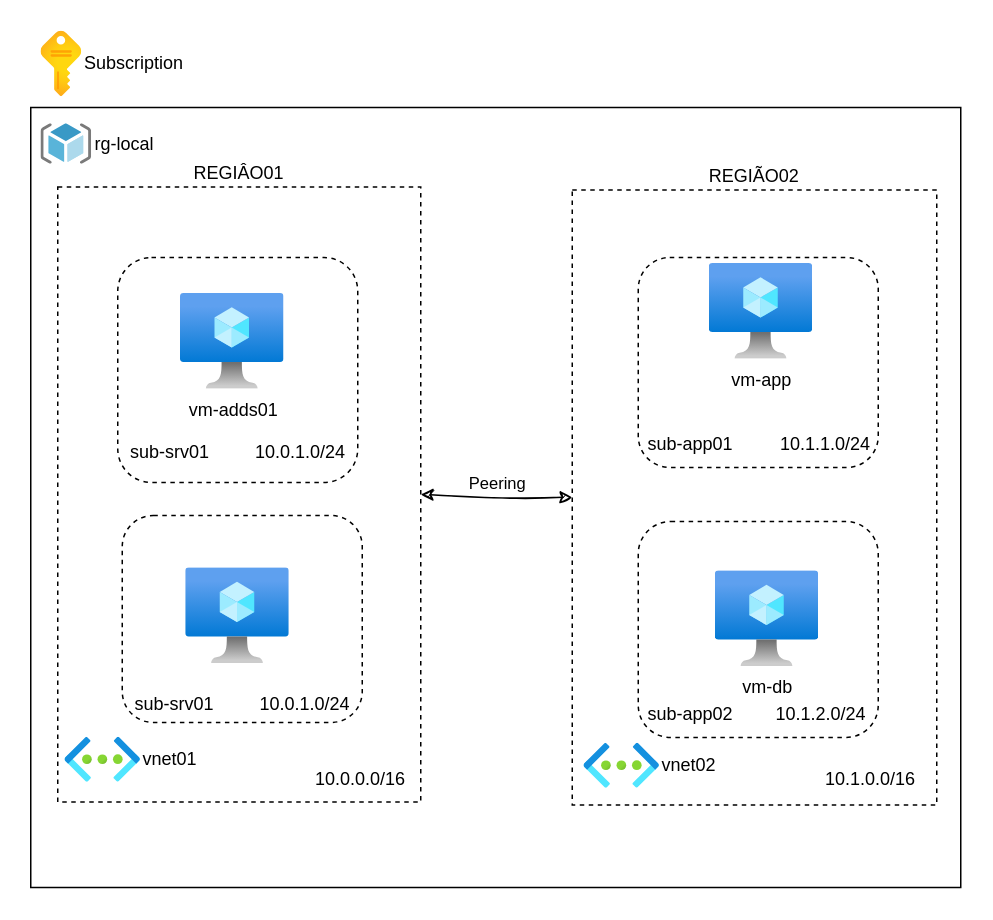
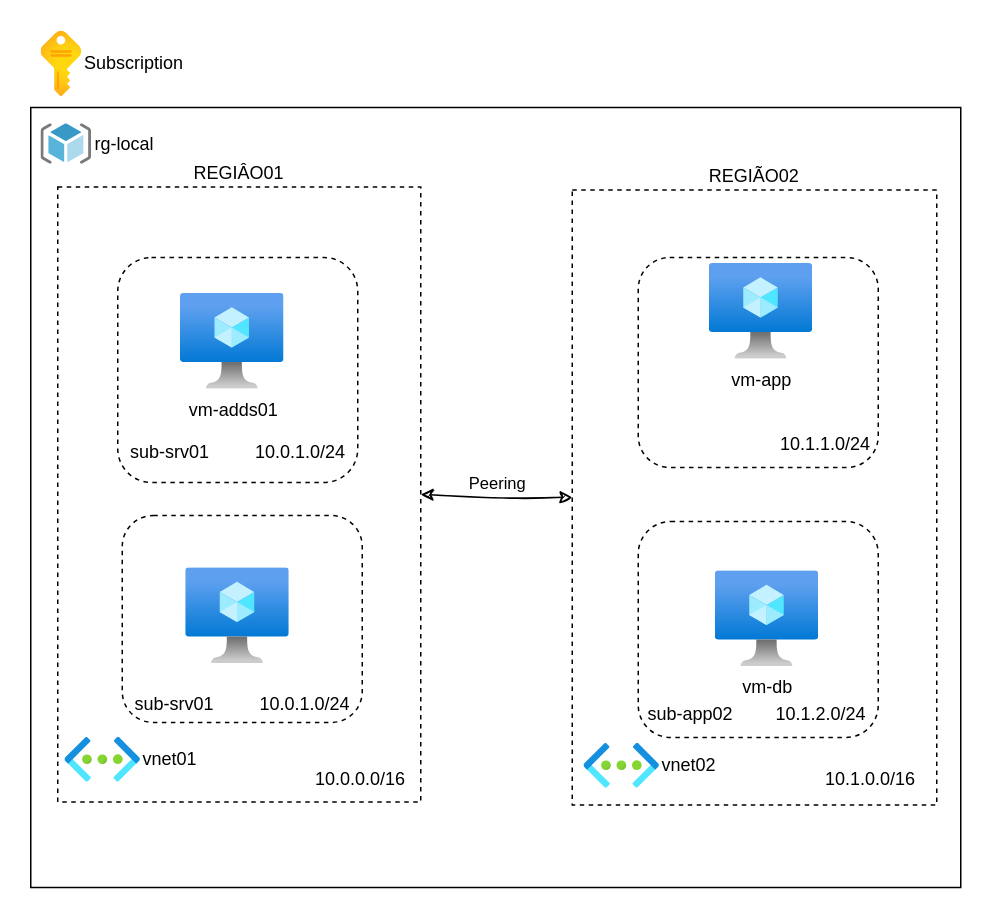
(691, 445) -> none
